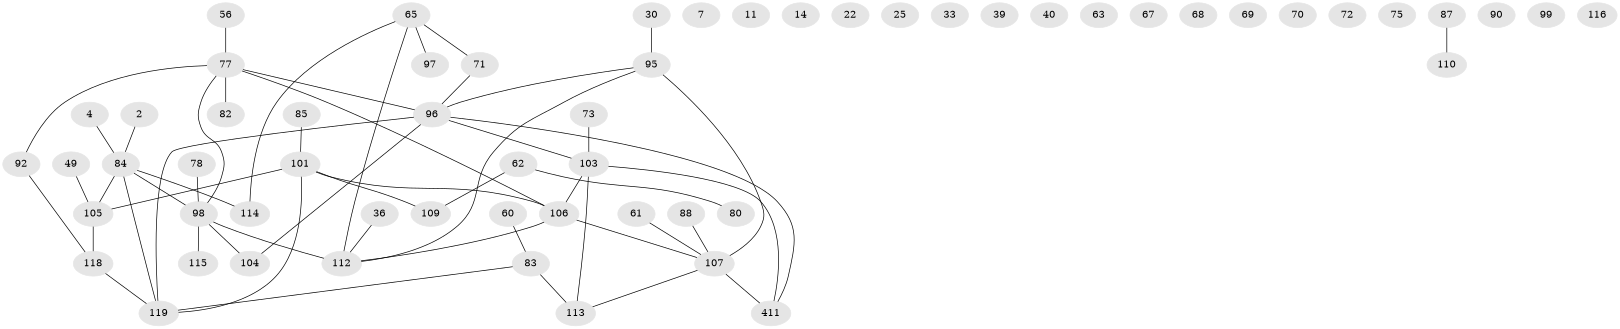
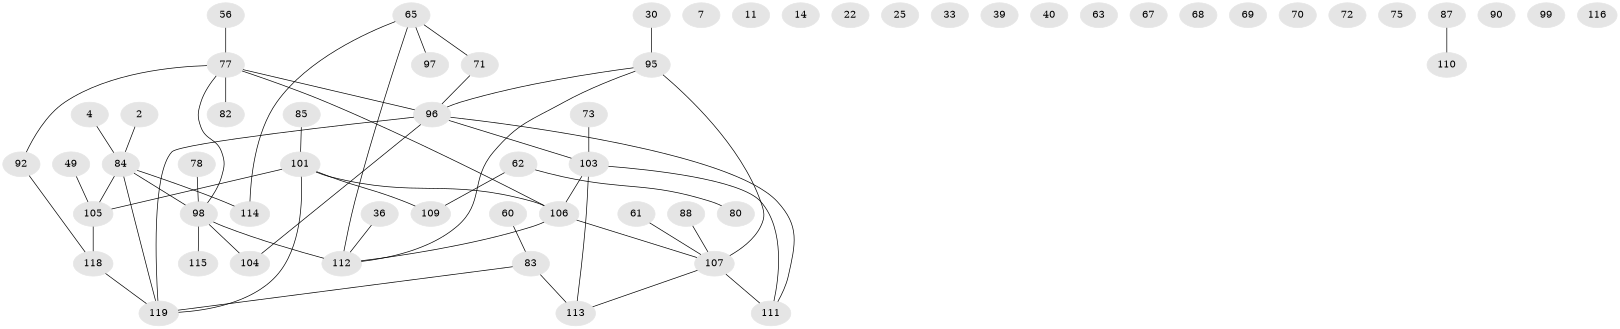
(771, 313) -> (771, 313)
